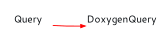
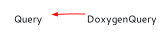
(67, 26) -> (71, 14)
